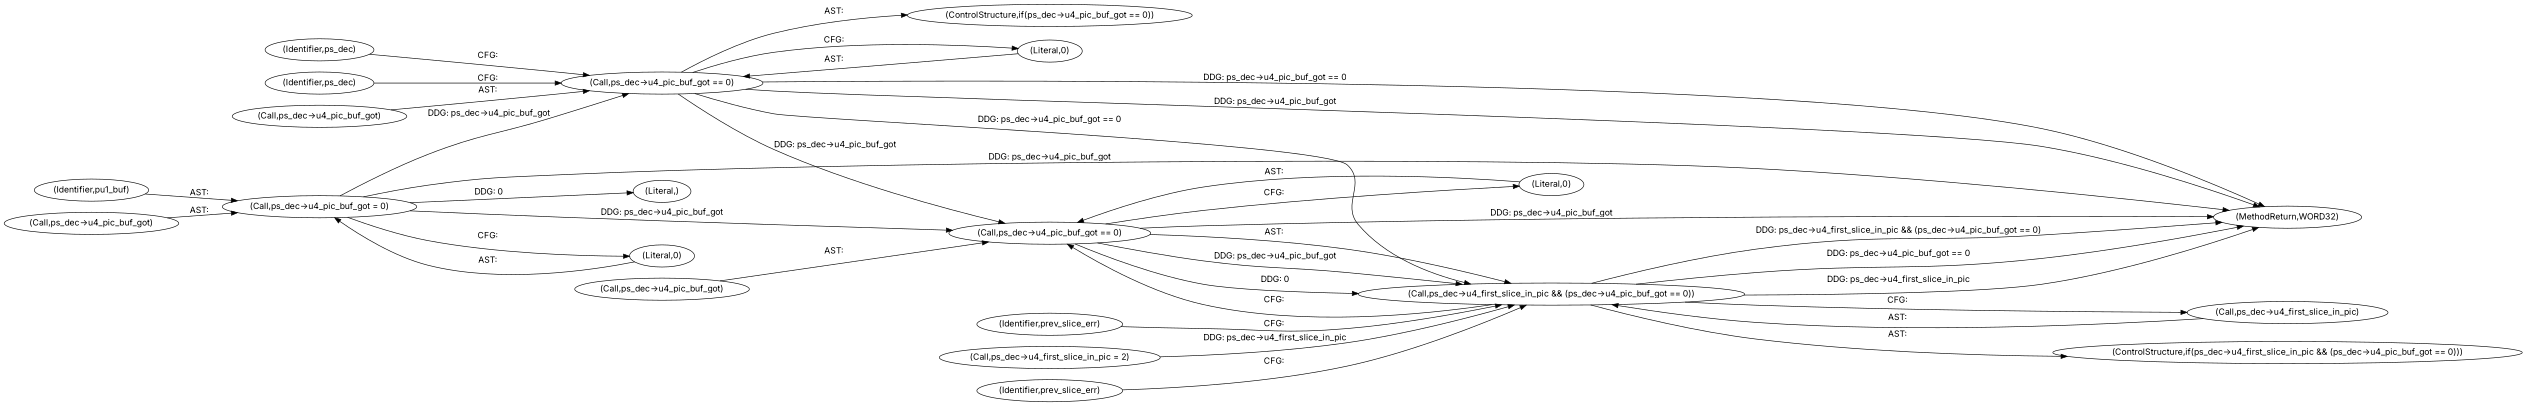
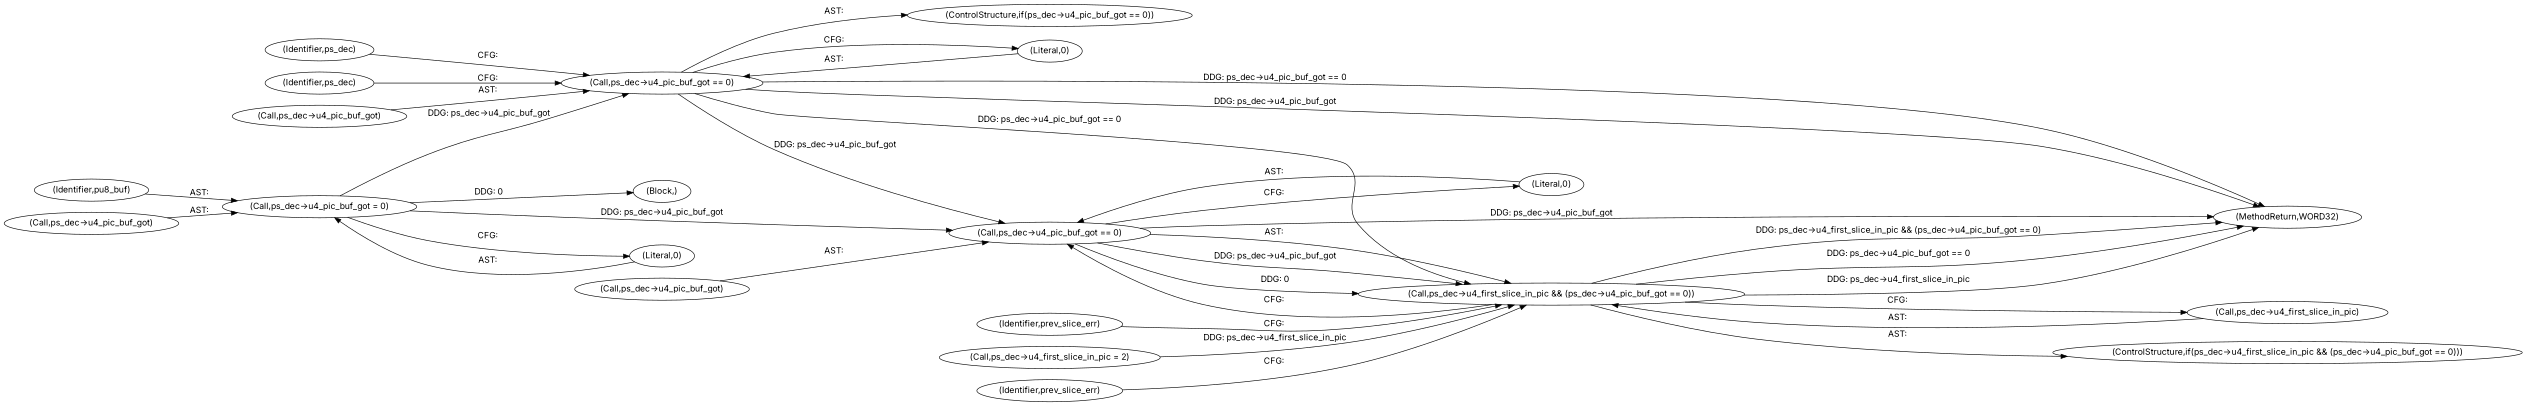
(1293, 161) -> none
(91, 190) -> (91, 190)
(662, 191) -> (662, 191)
